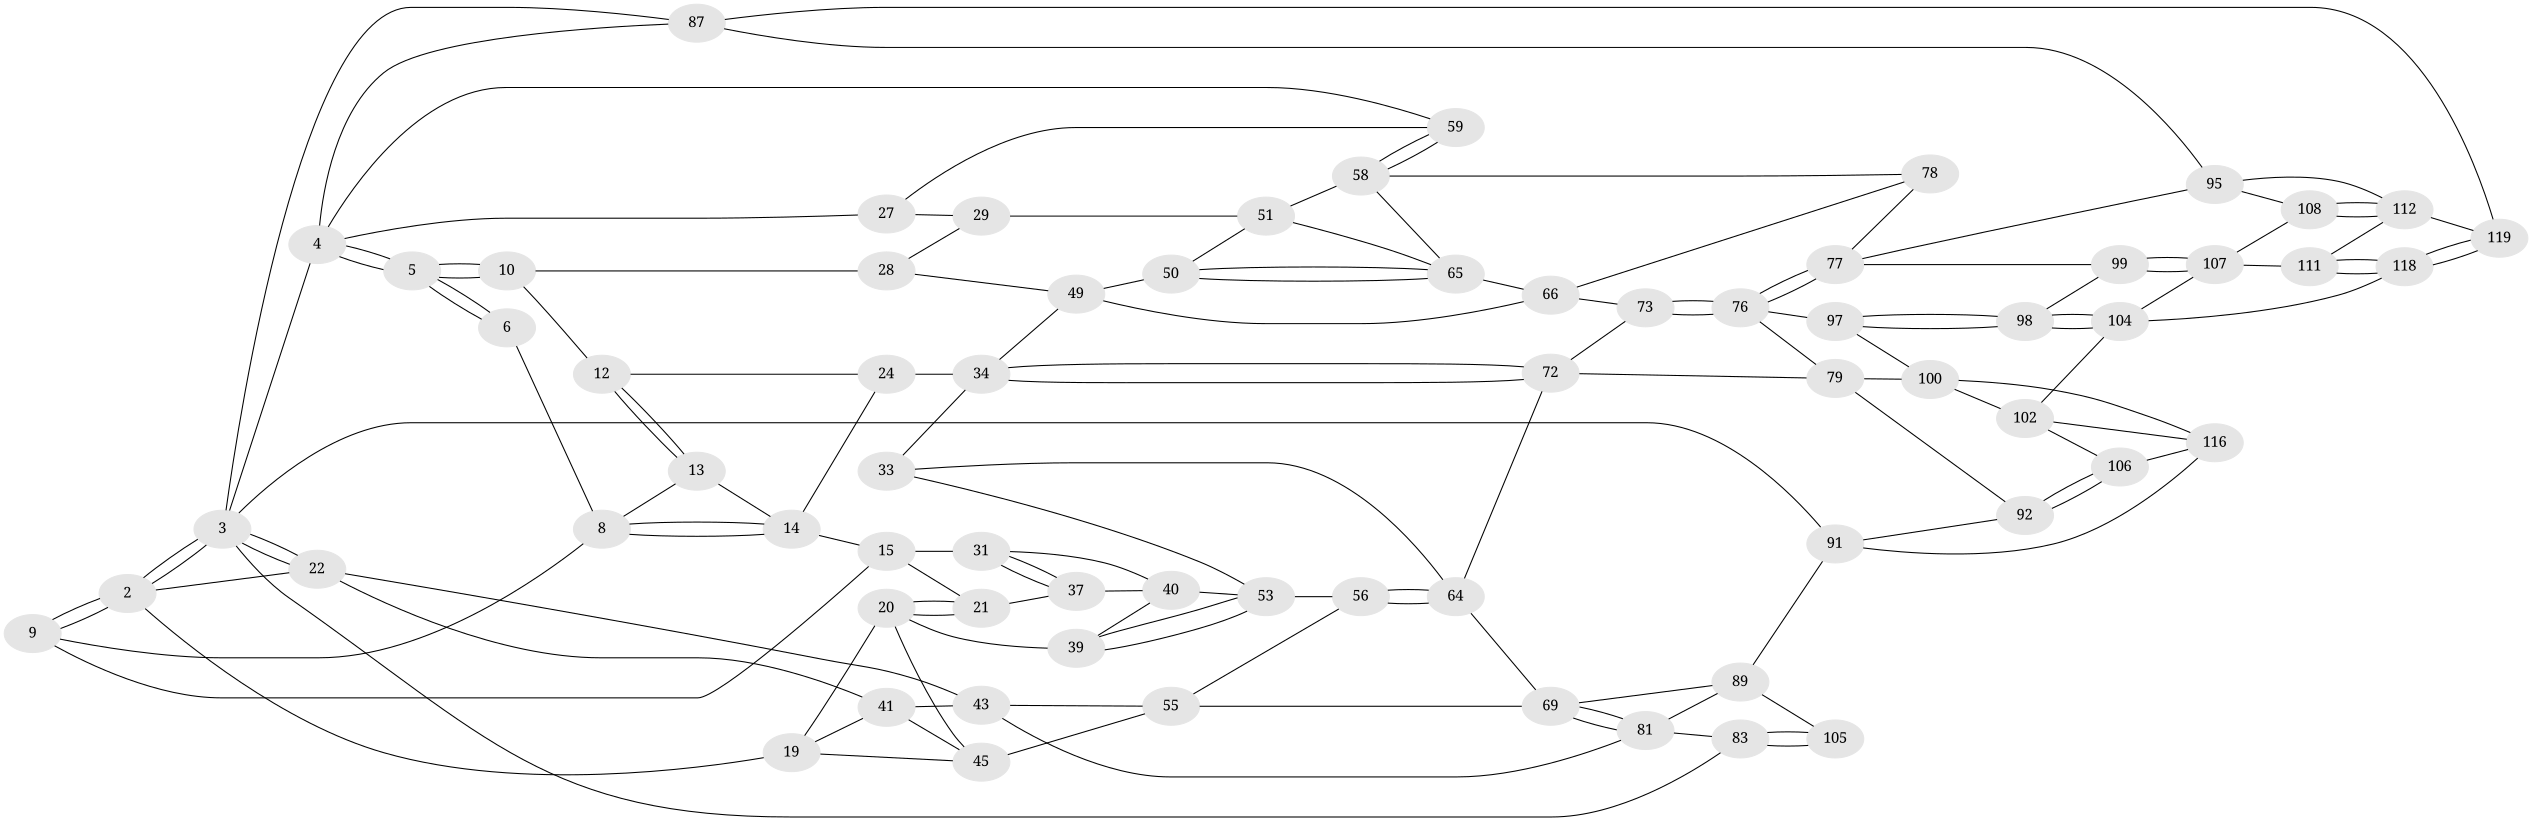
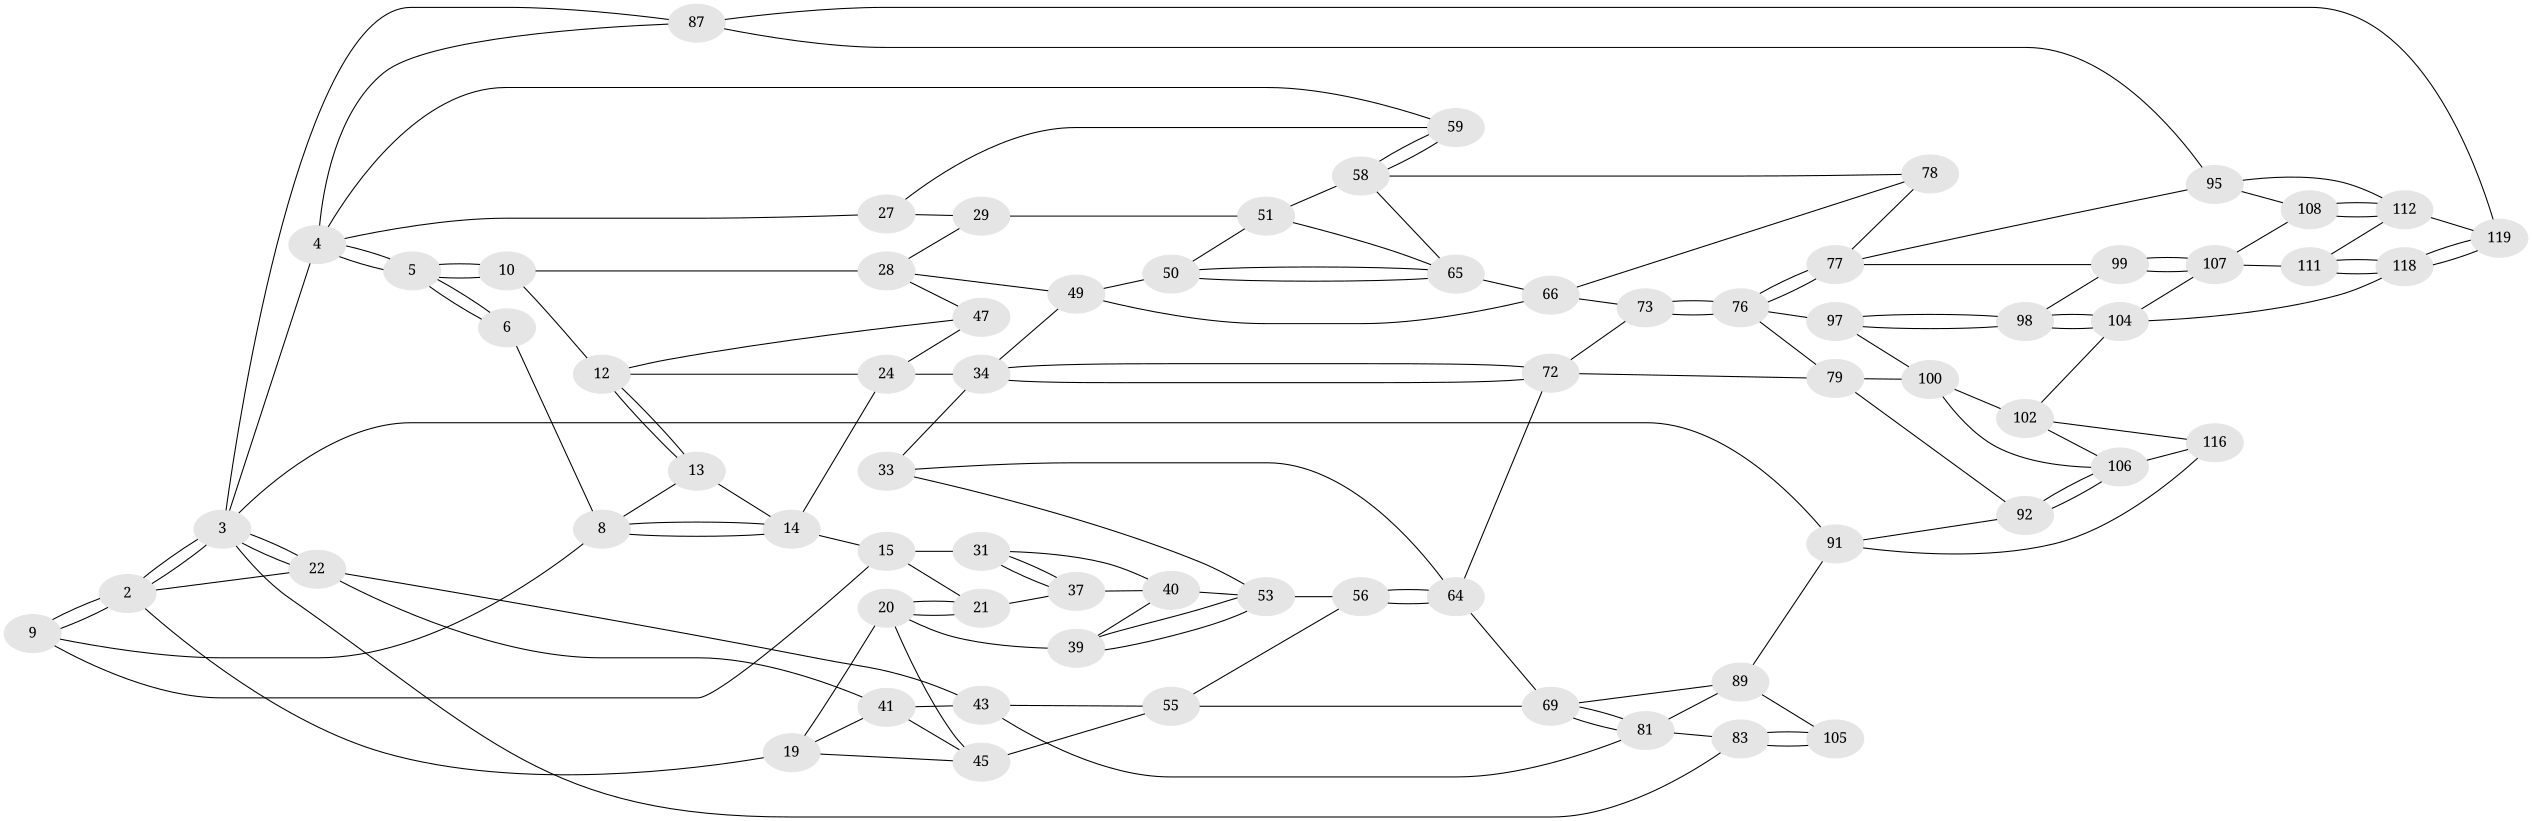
none -> (981, 317)
(2077, 395) -> (2007, 452)
